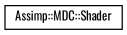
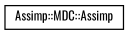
(64, 17) -> (64, 17)
